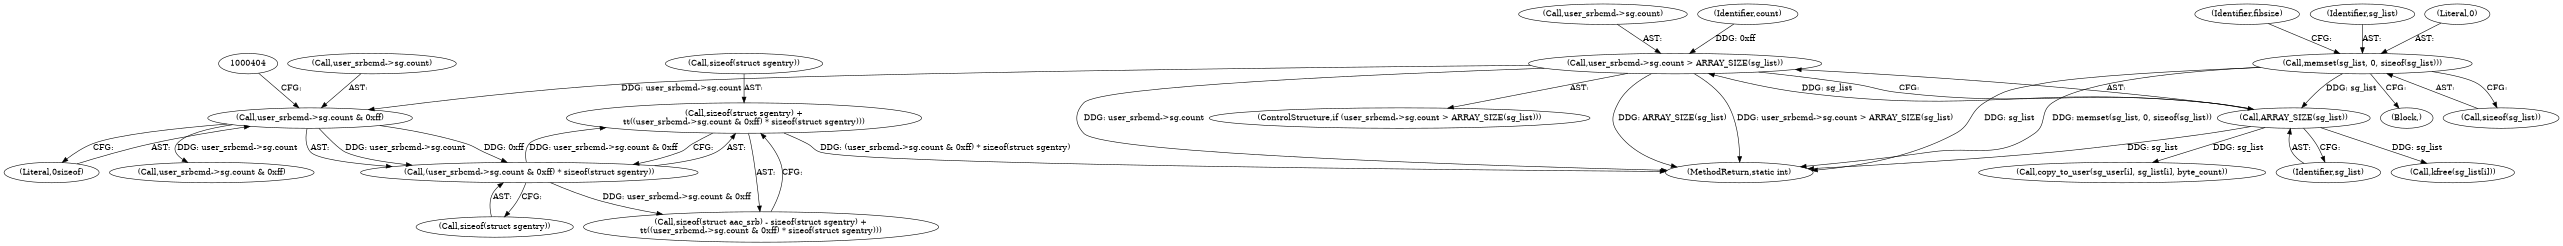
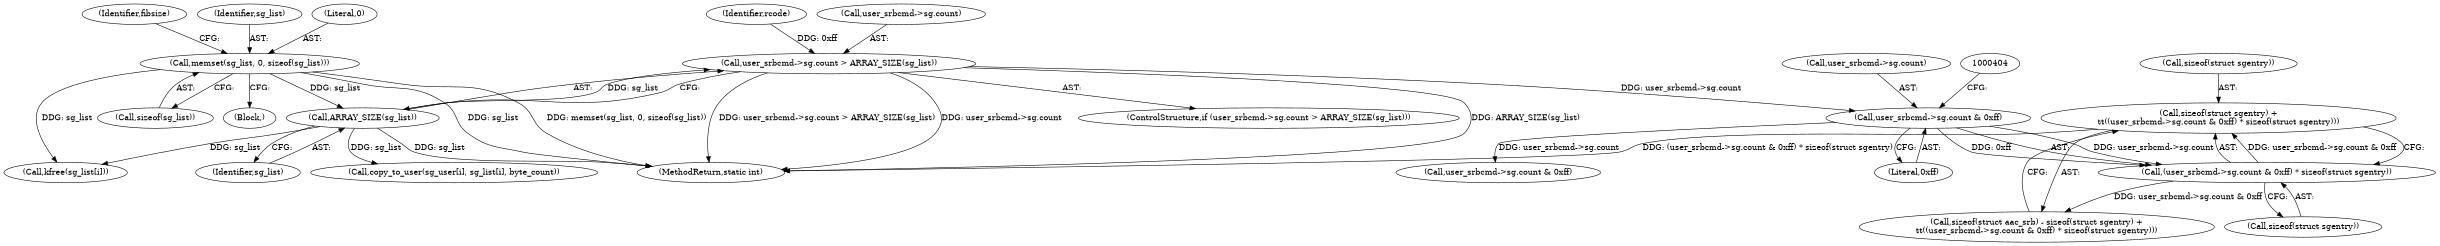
(1748, 14) -> (756, 14)
none -> (70, 87)
(52, 173) -> (1913, 173)
